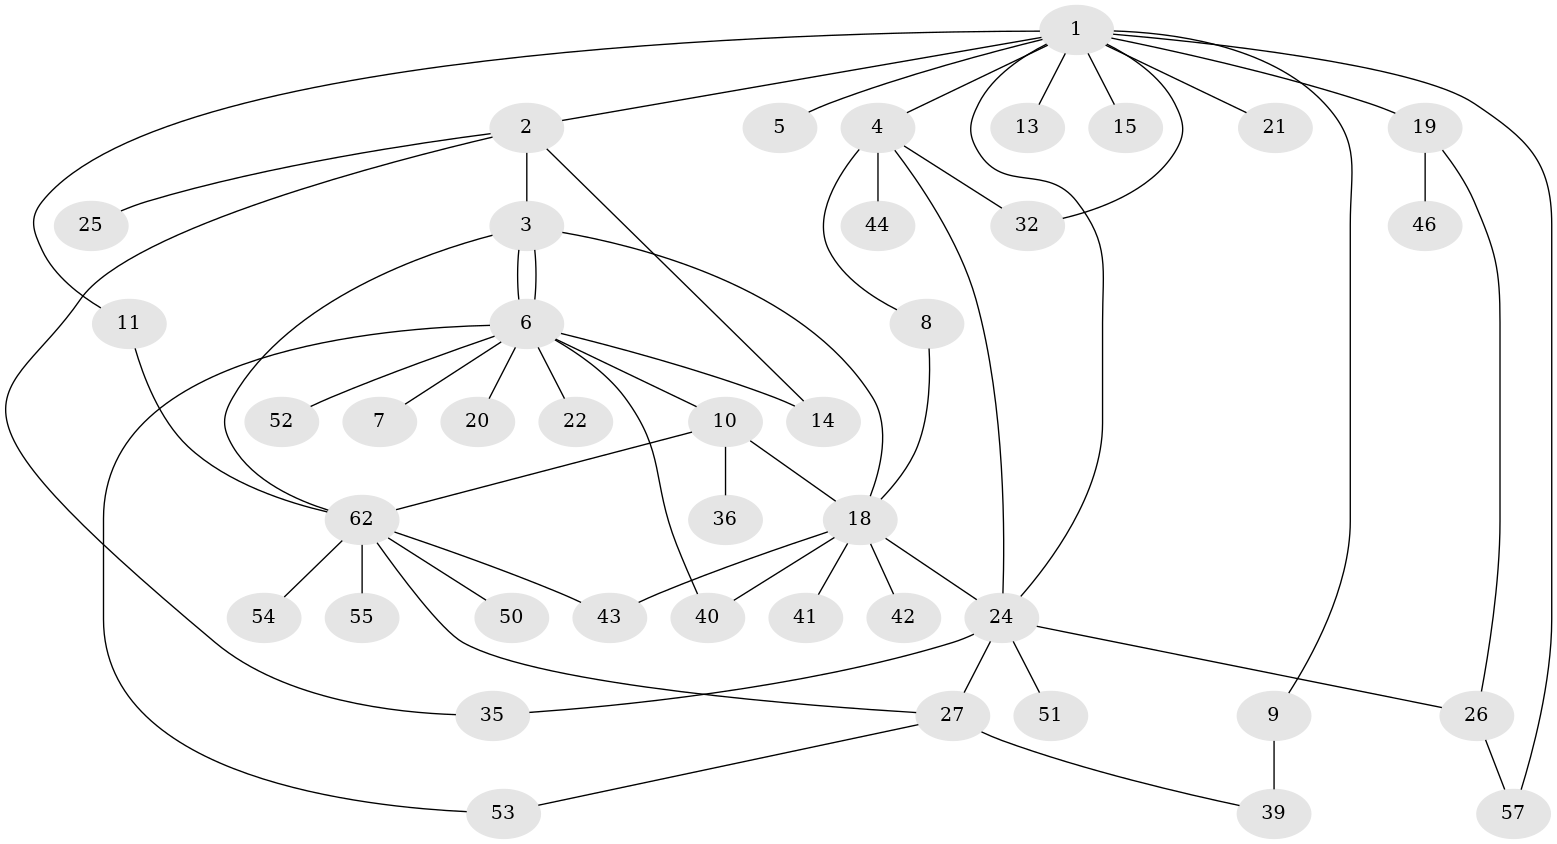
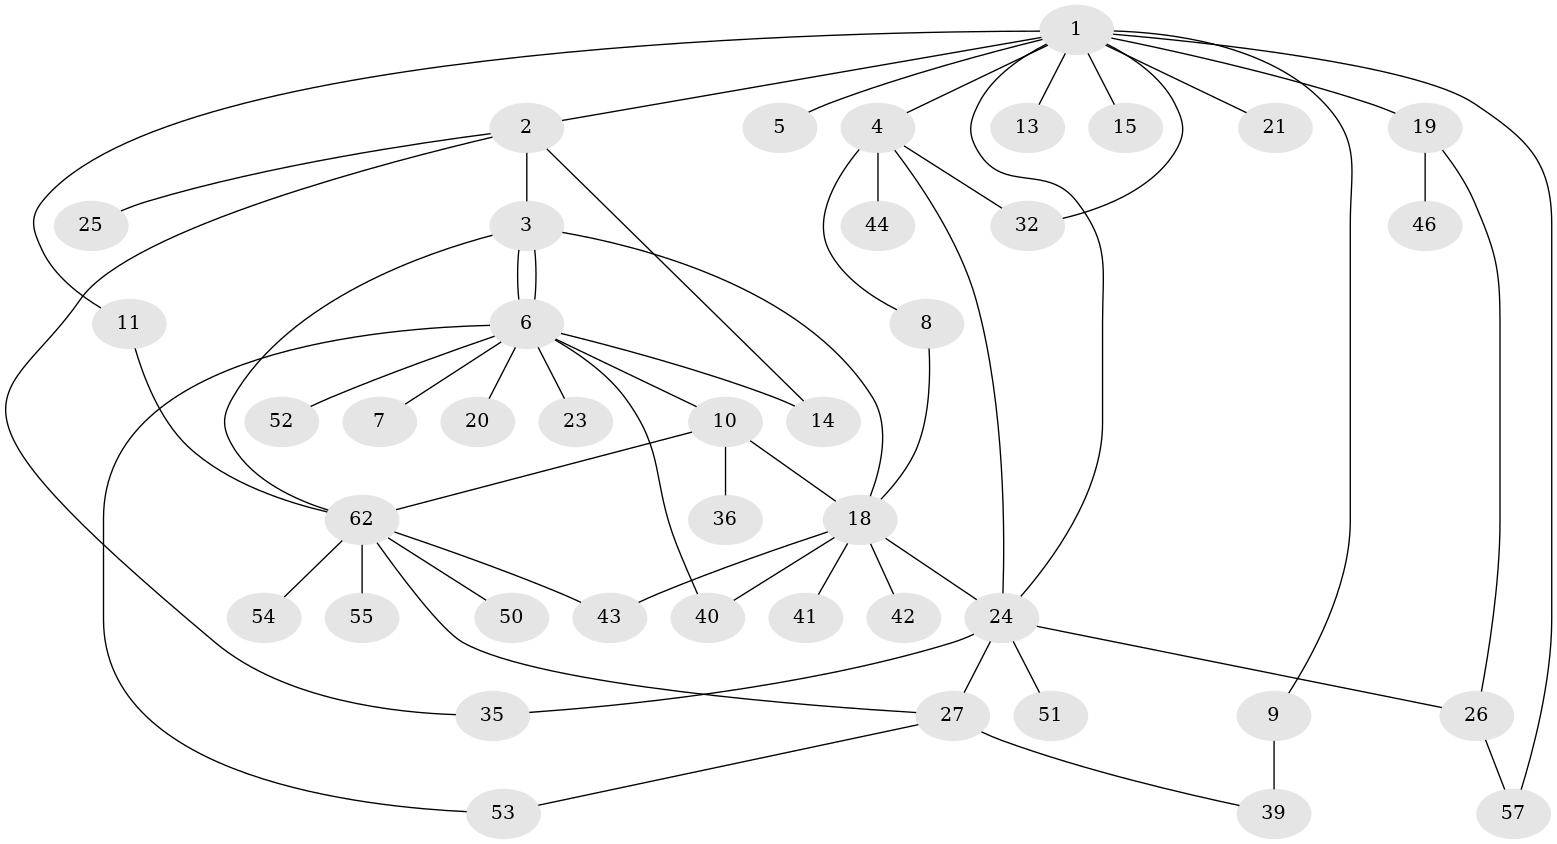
(576, 422) -> (576, 422)
